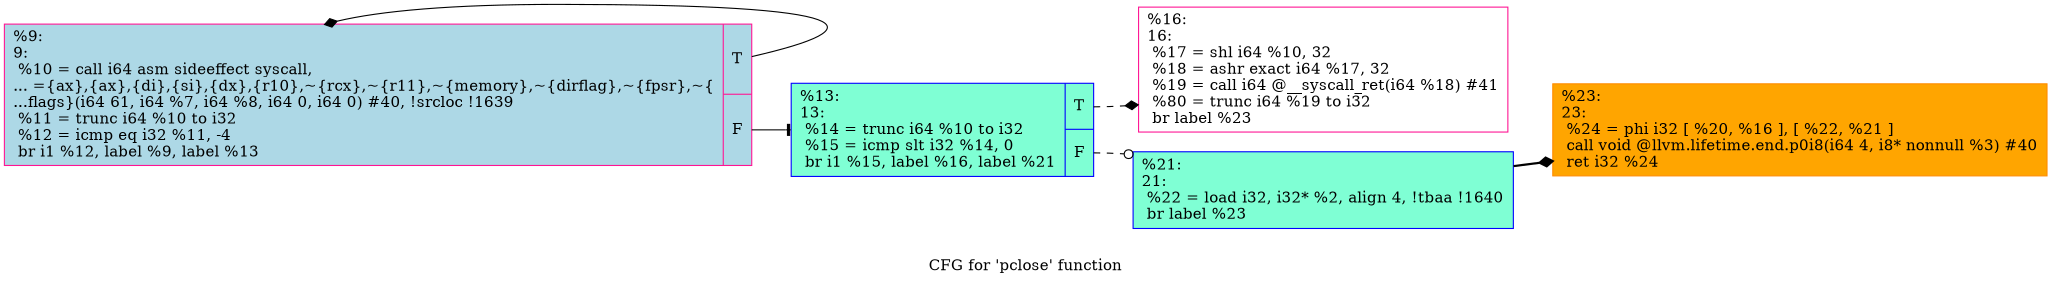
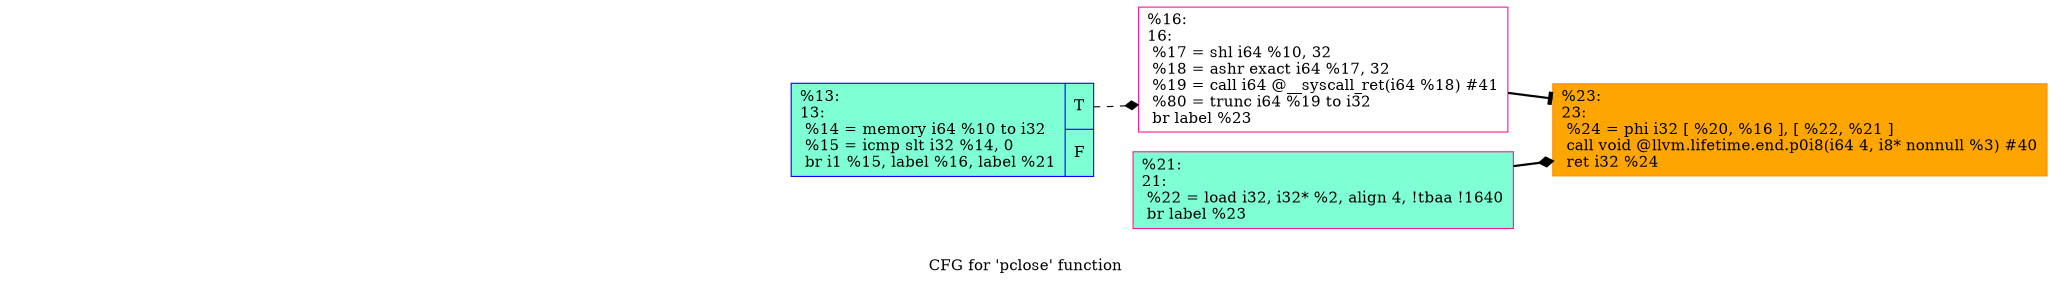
(378, 95) -> none
none -> (1527, 95)
(912, 129) -> (923, 129)
(1109, 153) -> none
(1323, 190) -> (1323, 190)
